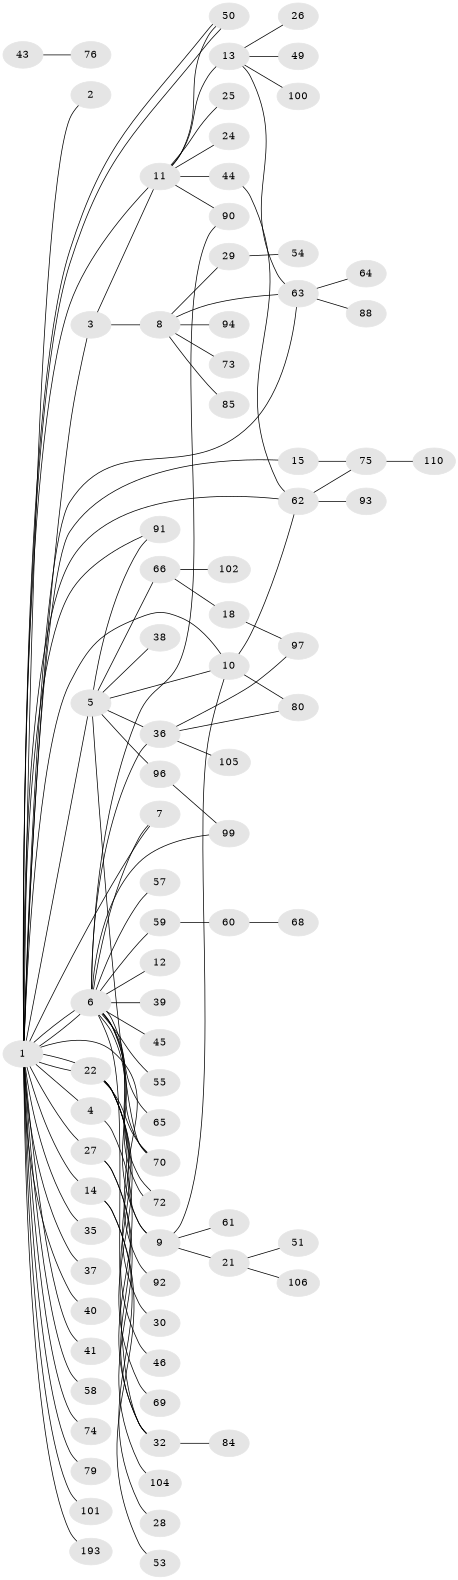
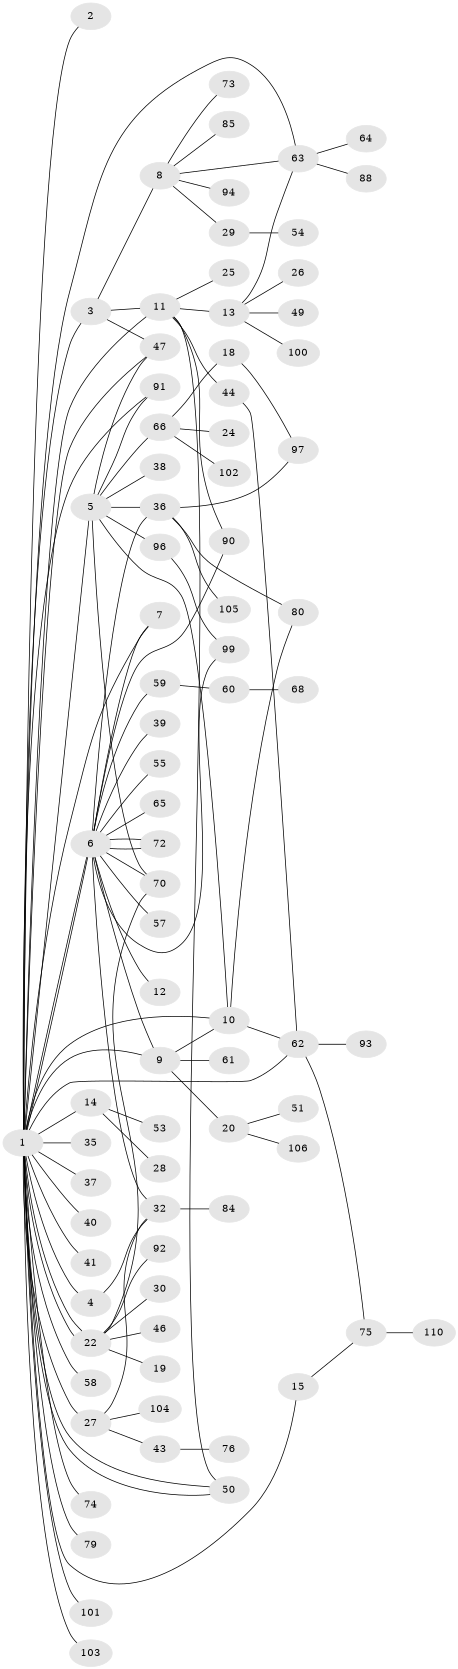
(195, 156) -> (191, 430)
none -> (160, 347)
(160, 1043) -> none
(229, 1263) -> (229, 1129)
(160, 1403) -> (160, 1369)
none -> (126, 1436)
(91, 1552) -> (91, 1653)
